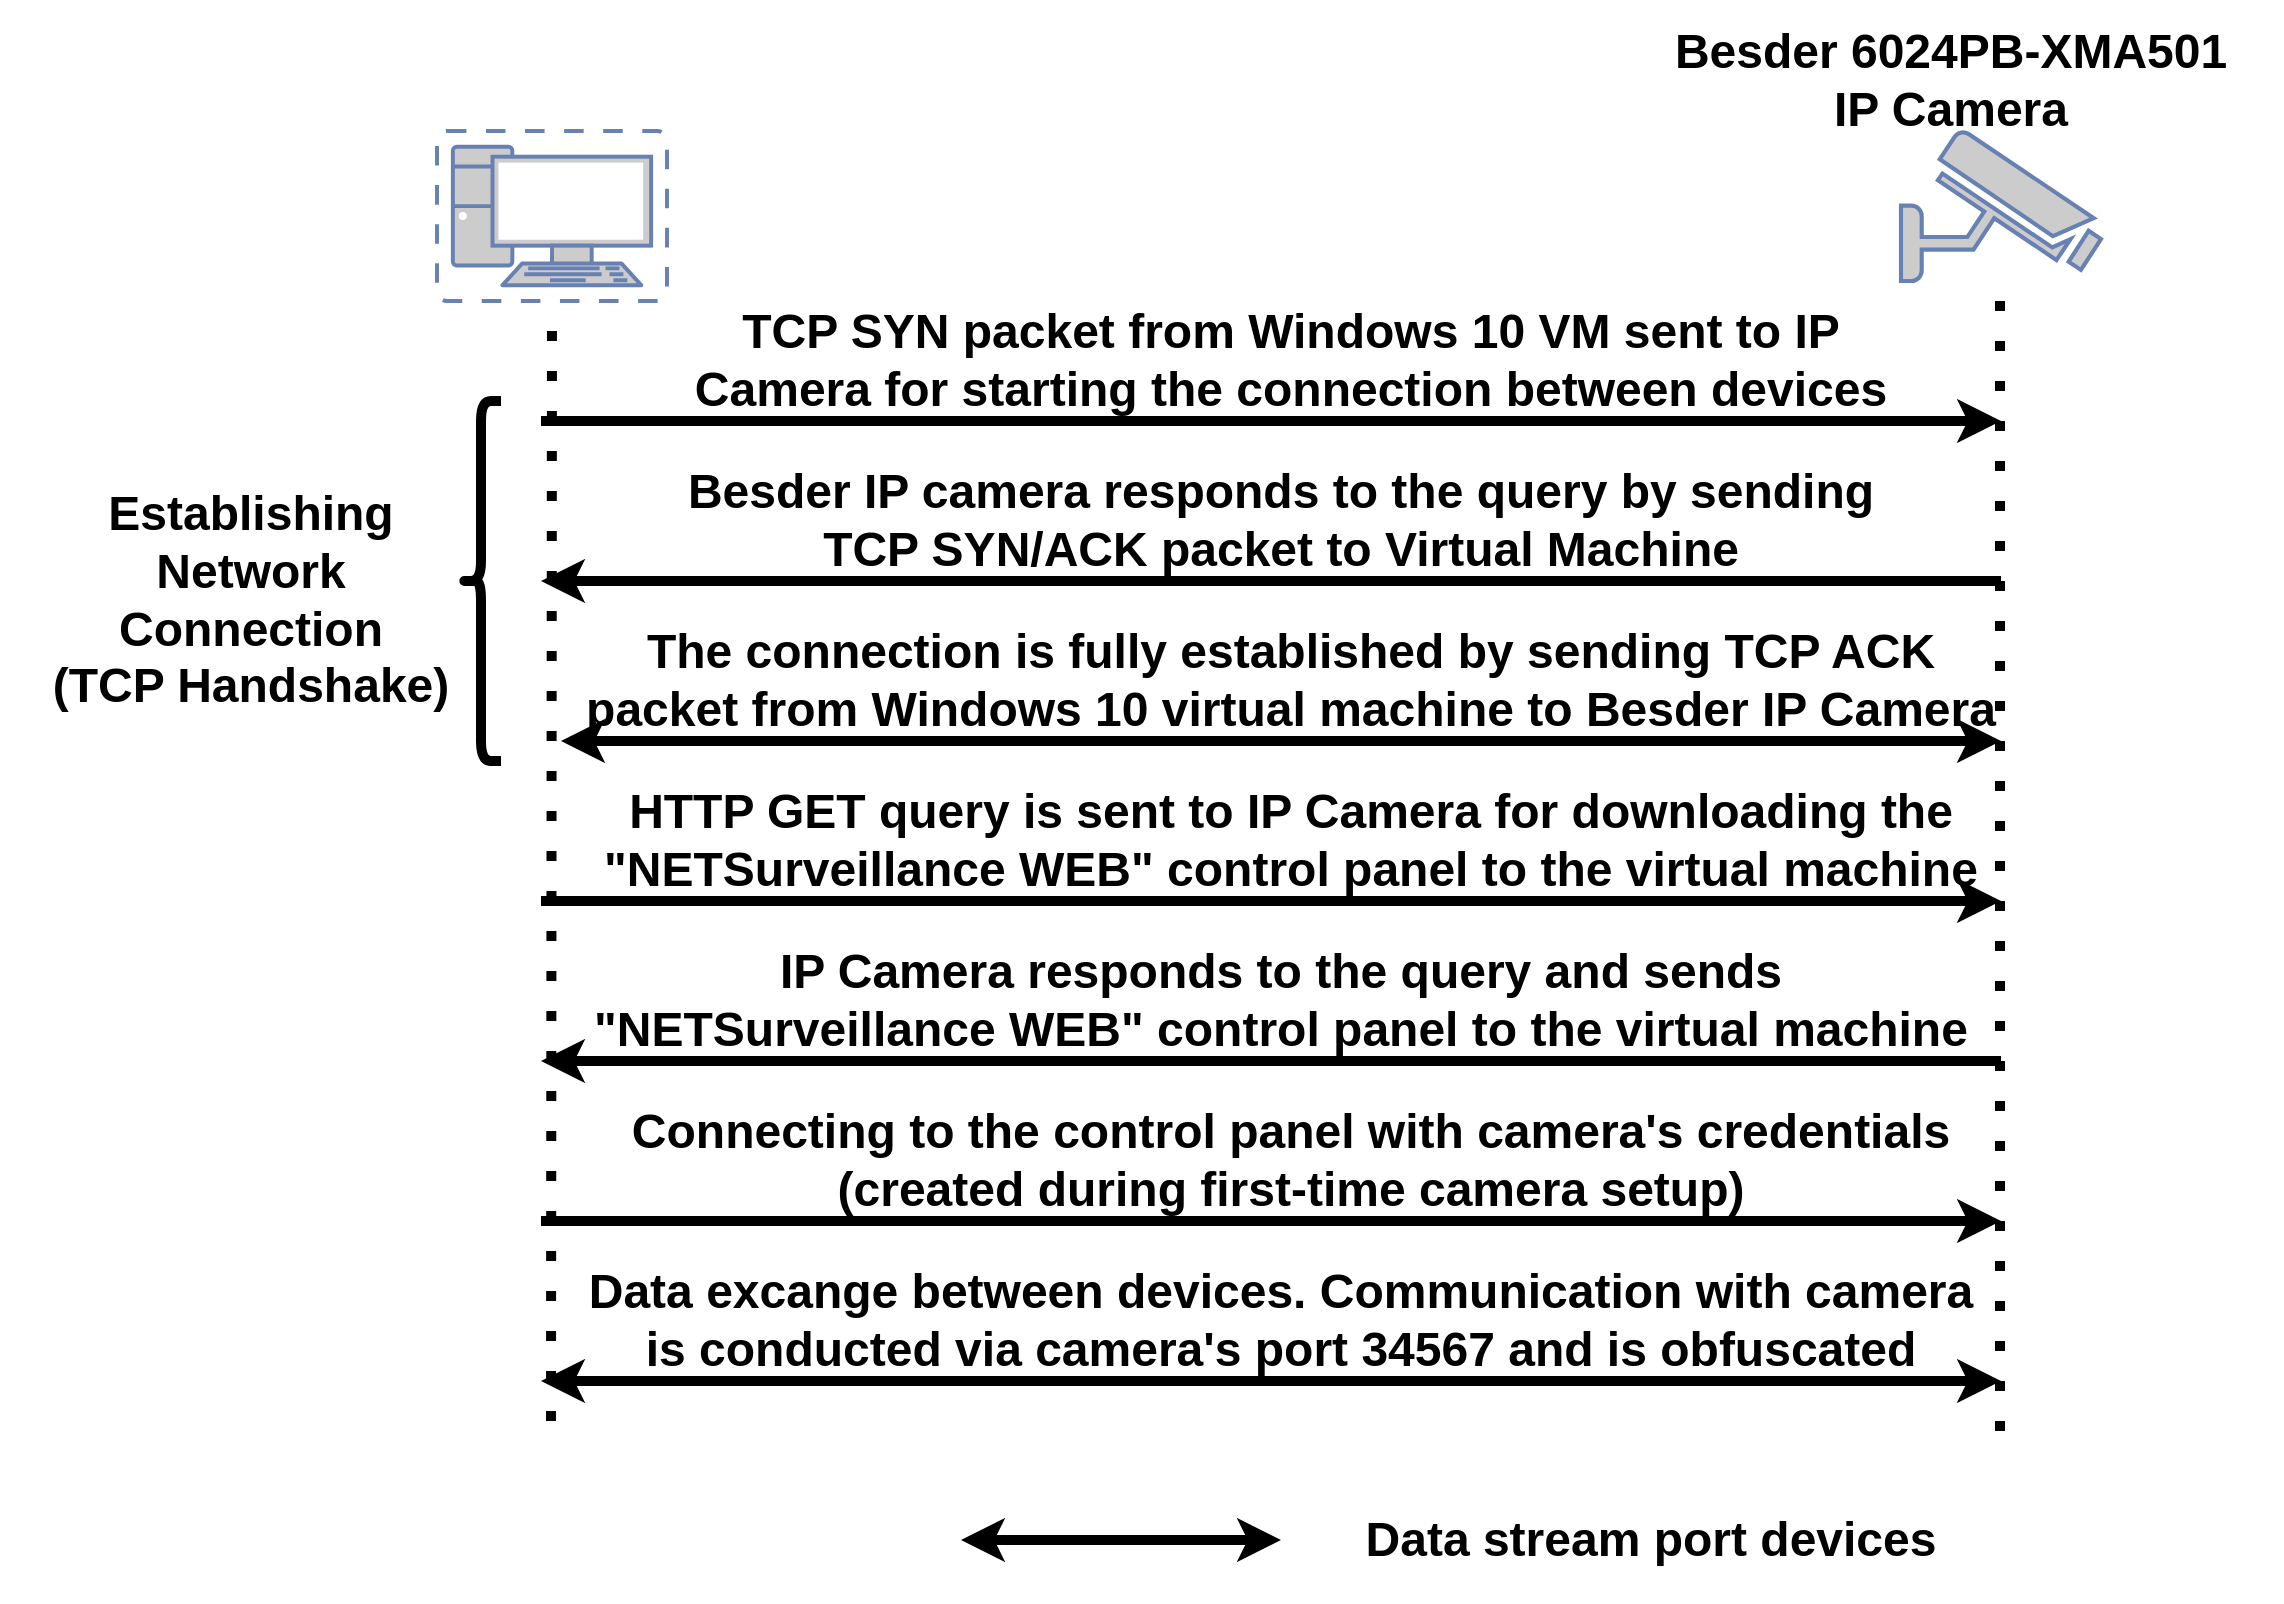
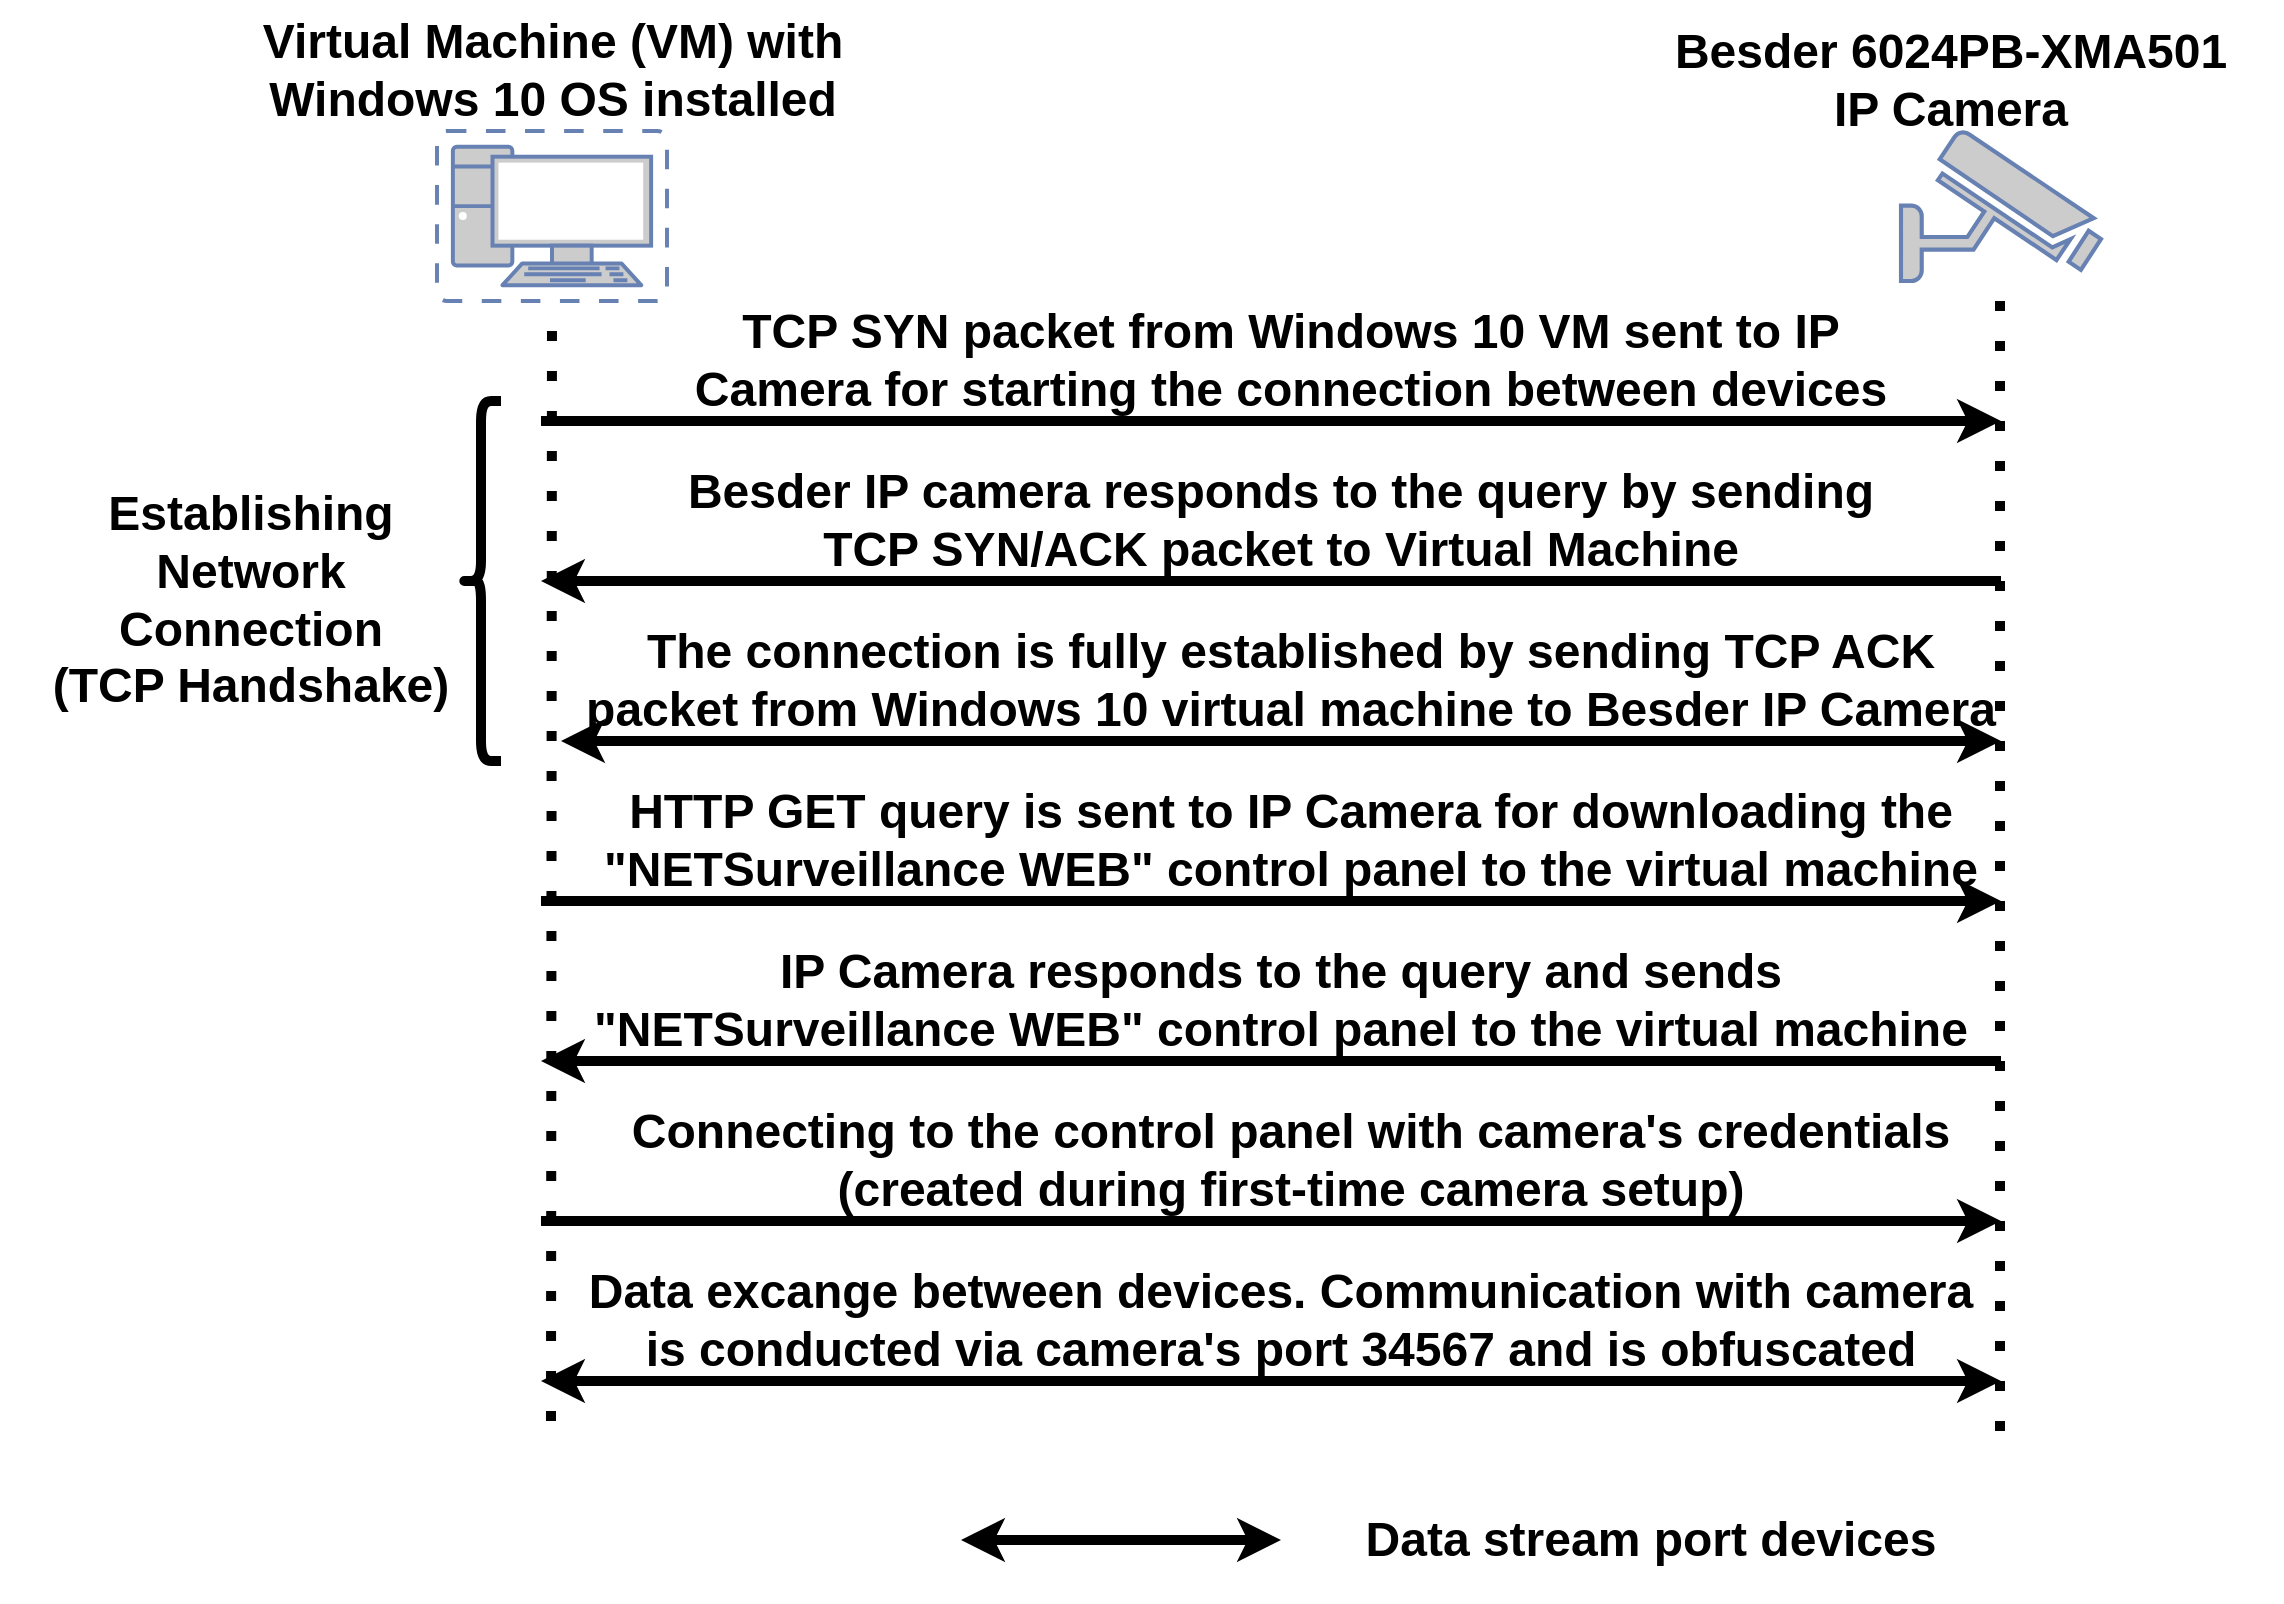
none -> (552, 71)
